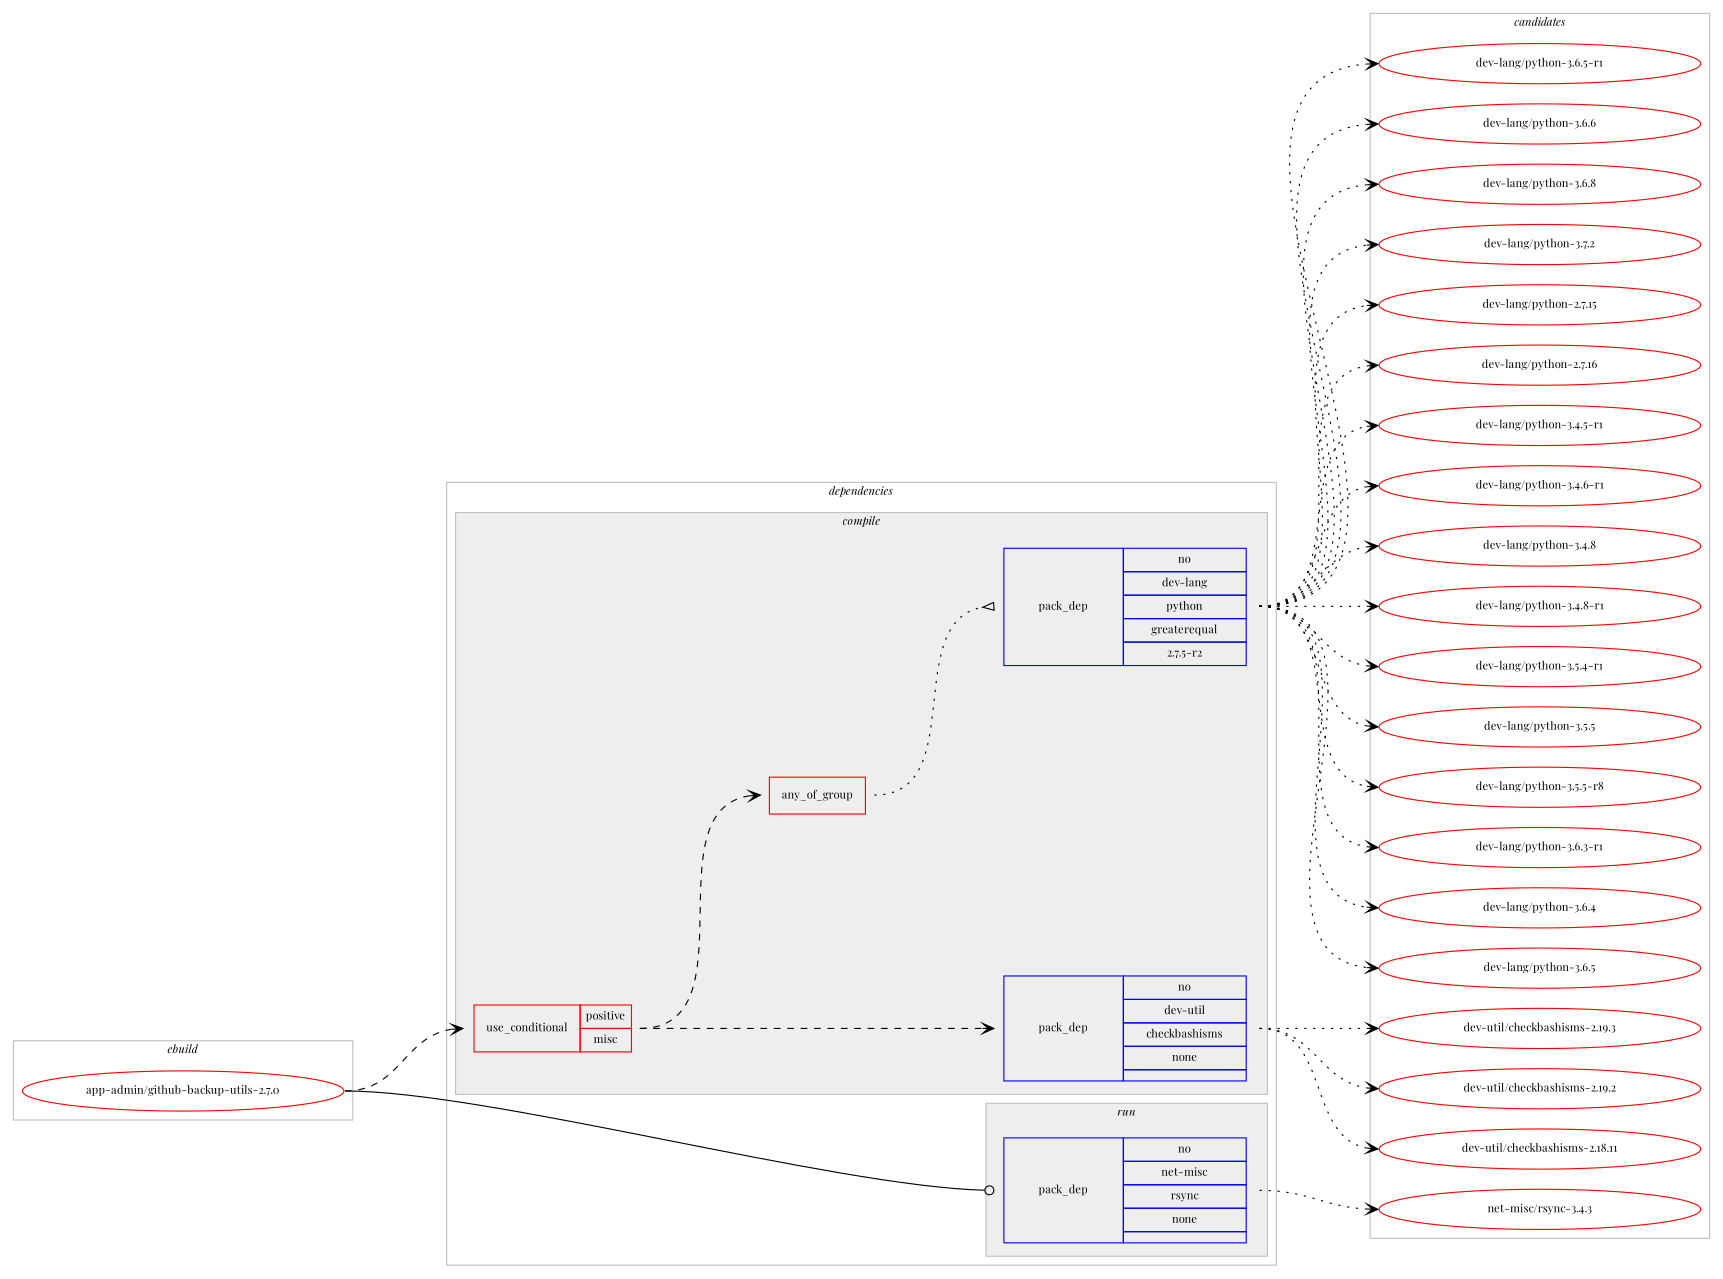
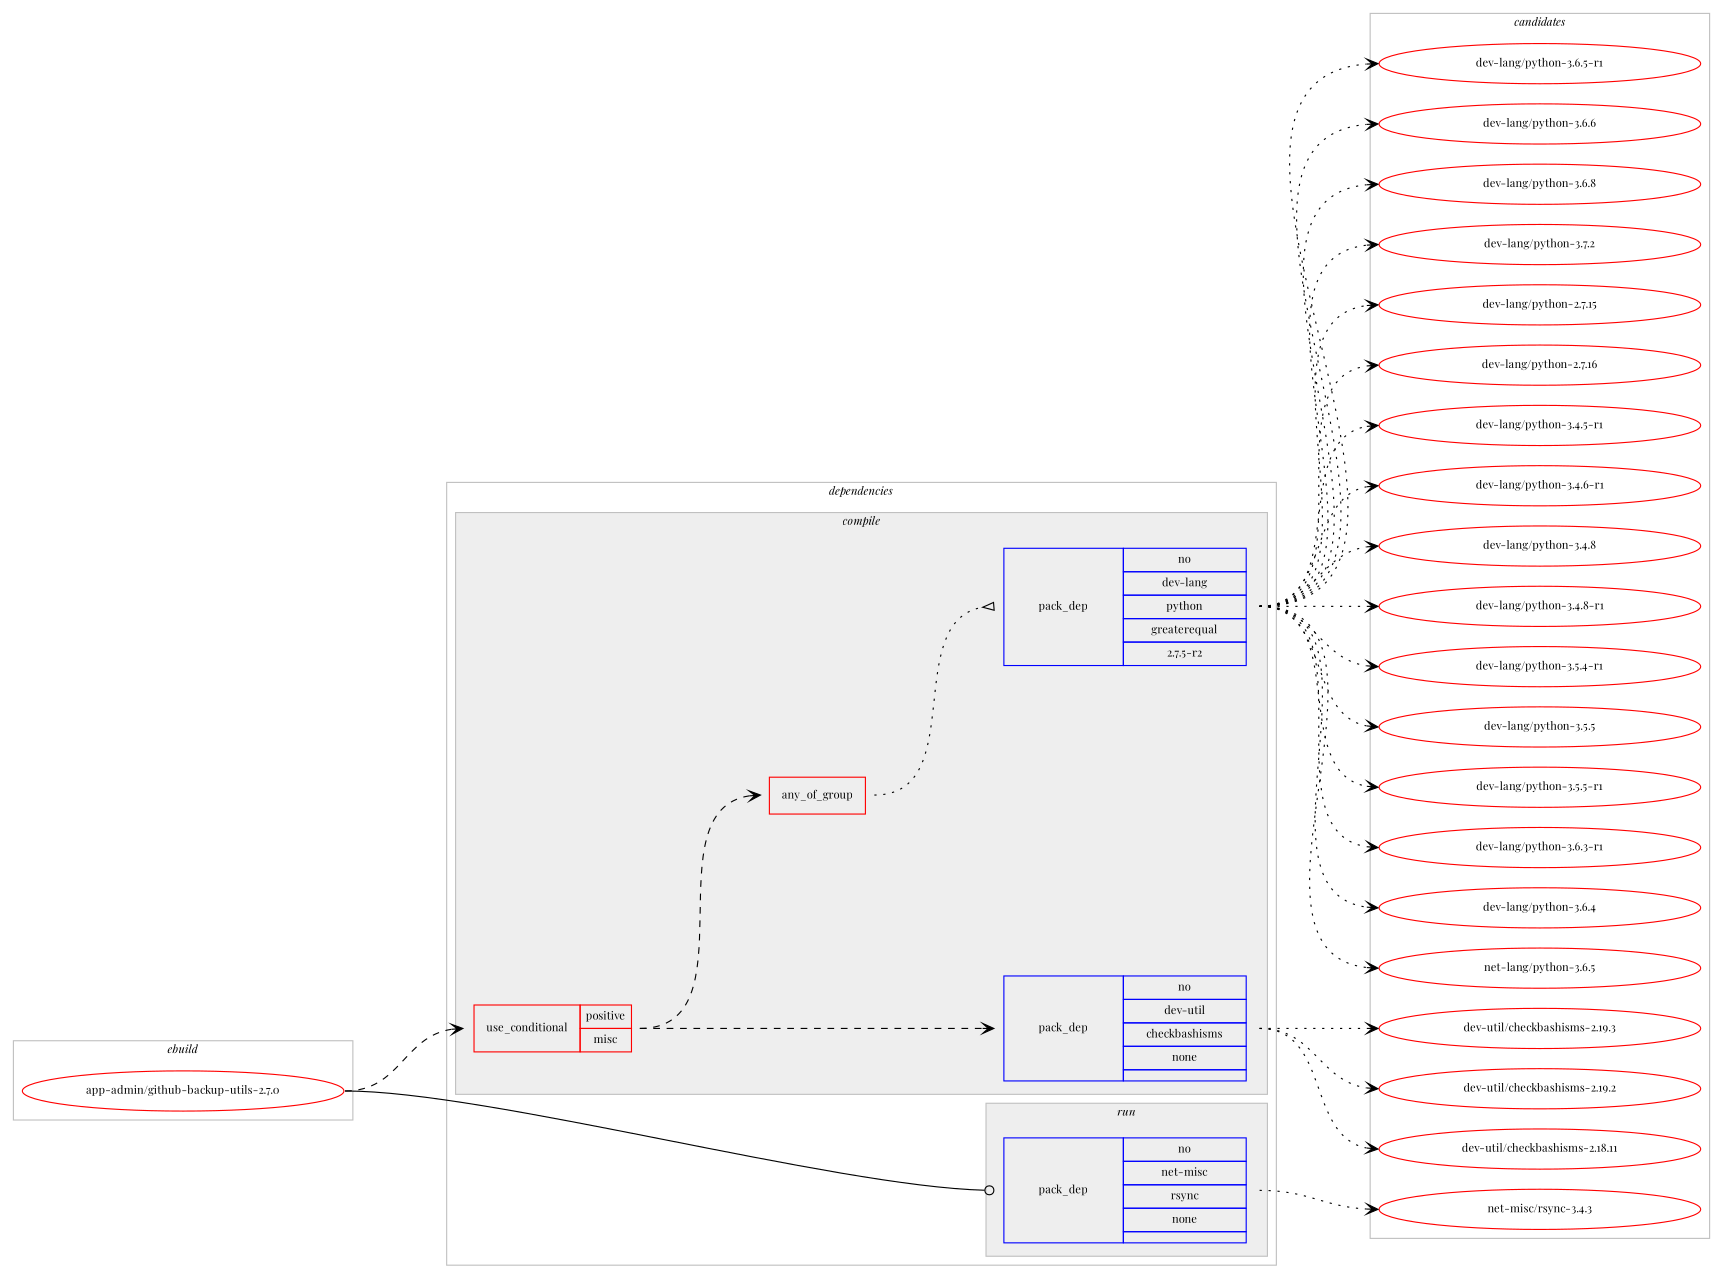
(1540, 787) -> (1540, 787)
(1540, 968) -> (1540, 968)
